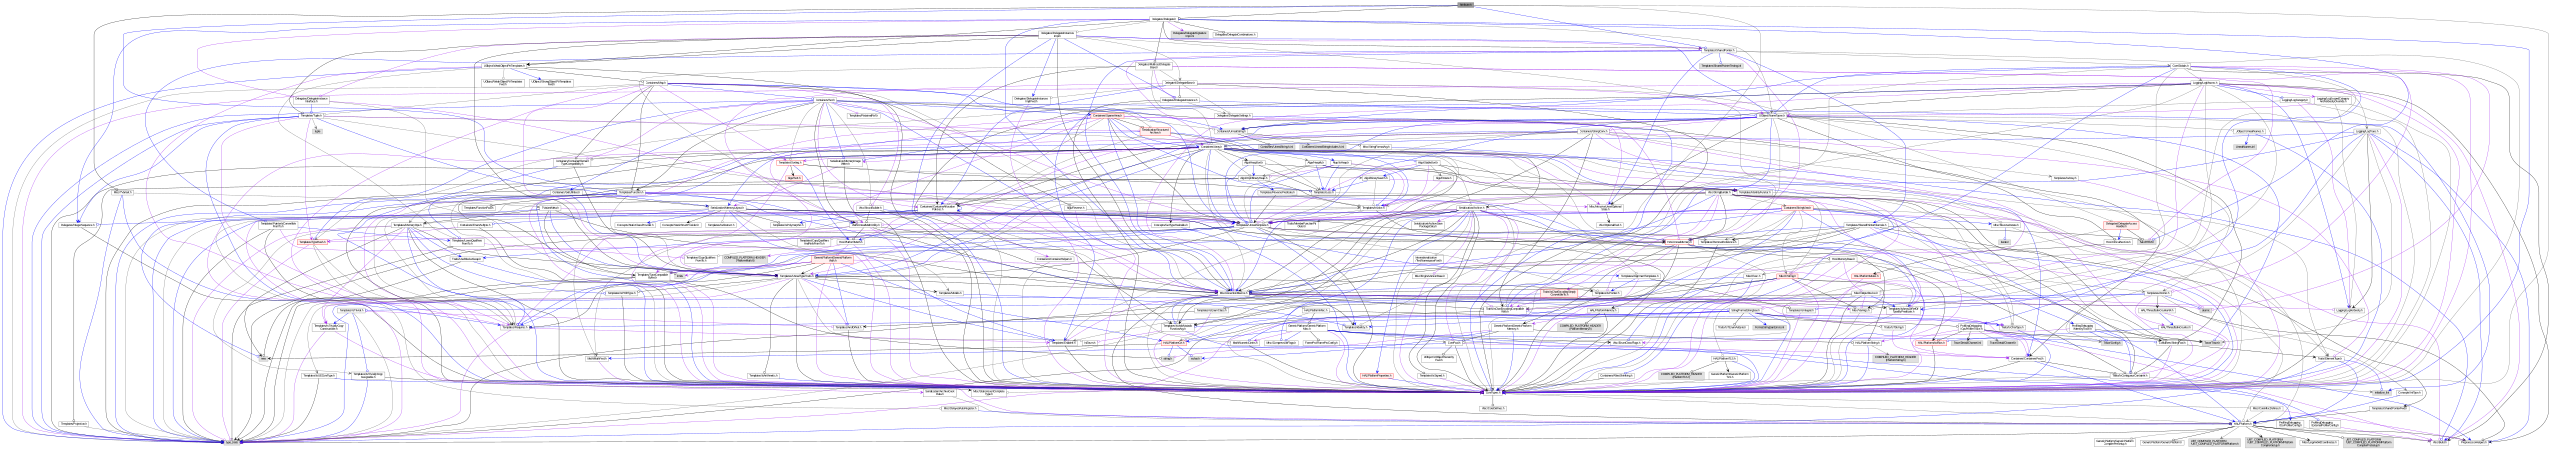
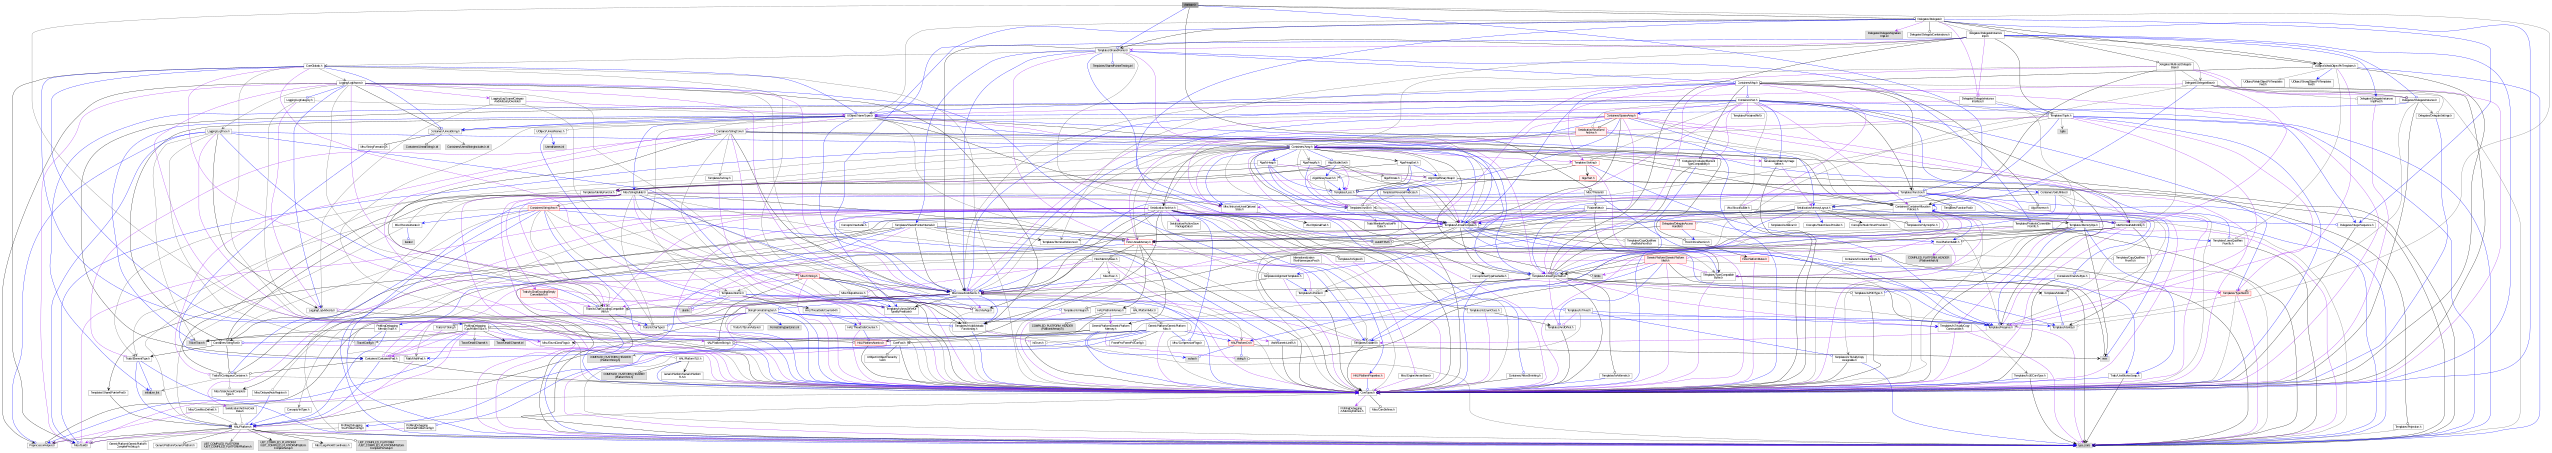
none -> (1432, 67)
none -> (854, 225)
(498, 280) -> (1971, 285)
none -> (1352, 410)
